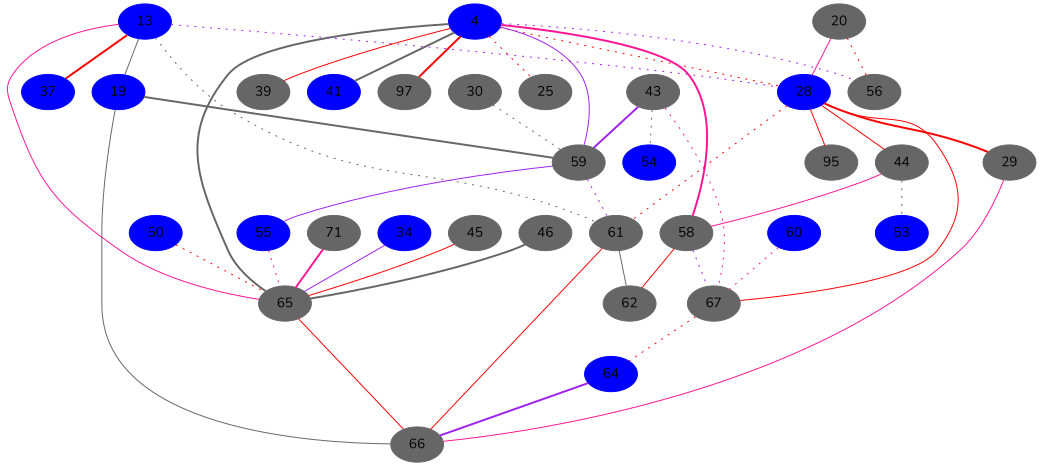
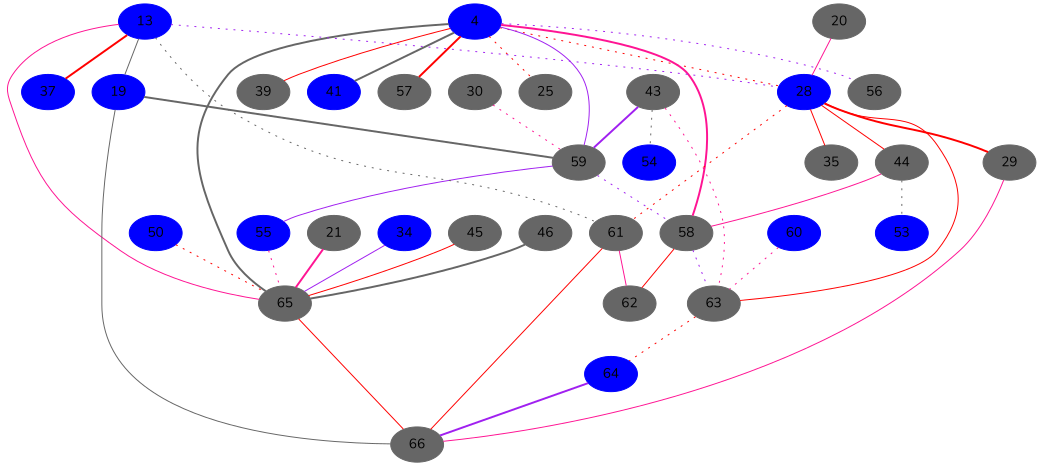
(857, 57) -> none
(404, 92) -> (404, 92)
(527, 127) -> (527, 127)
(831, 163) -> (831, 163)
(597, 198) -> (633, 198)
(334, 233) -> (334, 233)
(623, 268) -> (623, 268)
(714, 304) -> (714, 304)
